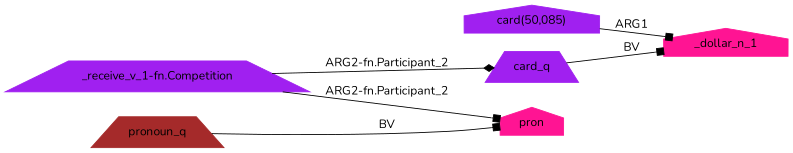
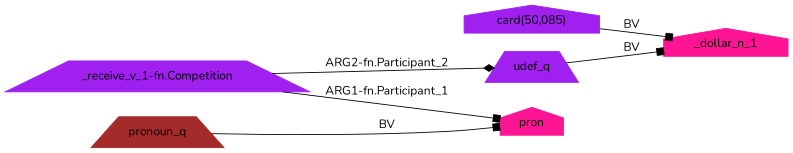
(632, 24) -> (632, 24)
(532, 67) -> (532, 67)
(387, 91) -> (387, 91)
